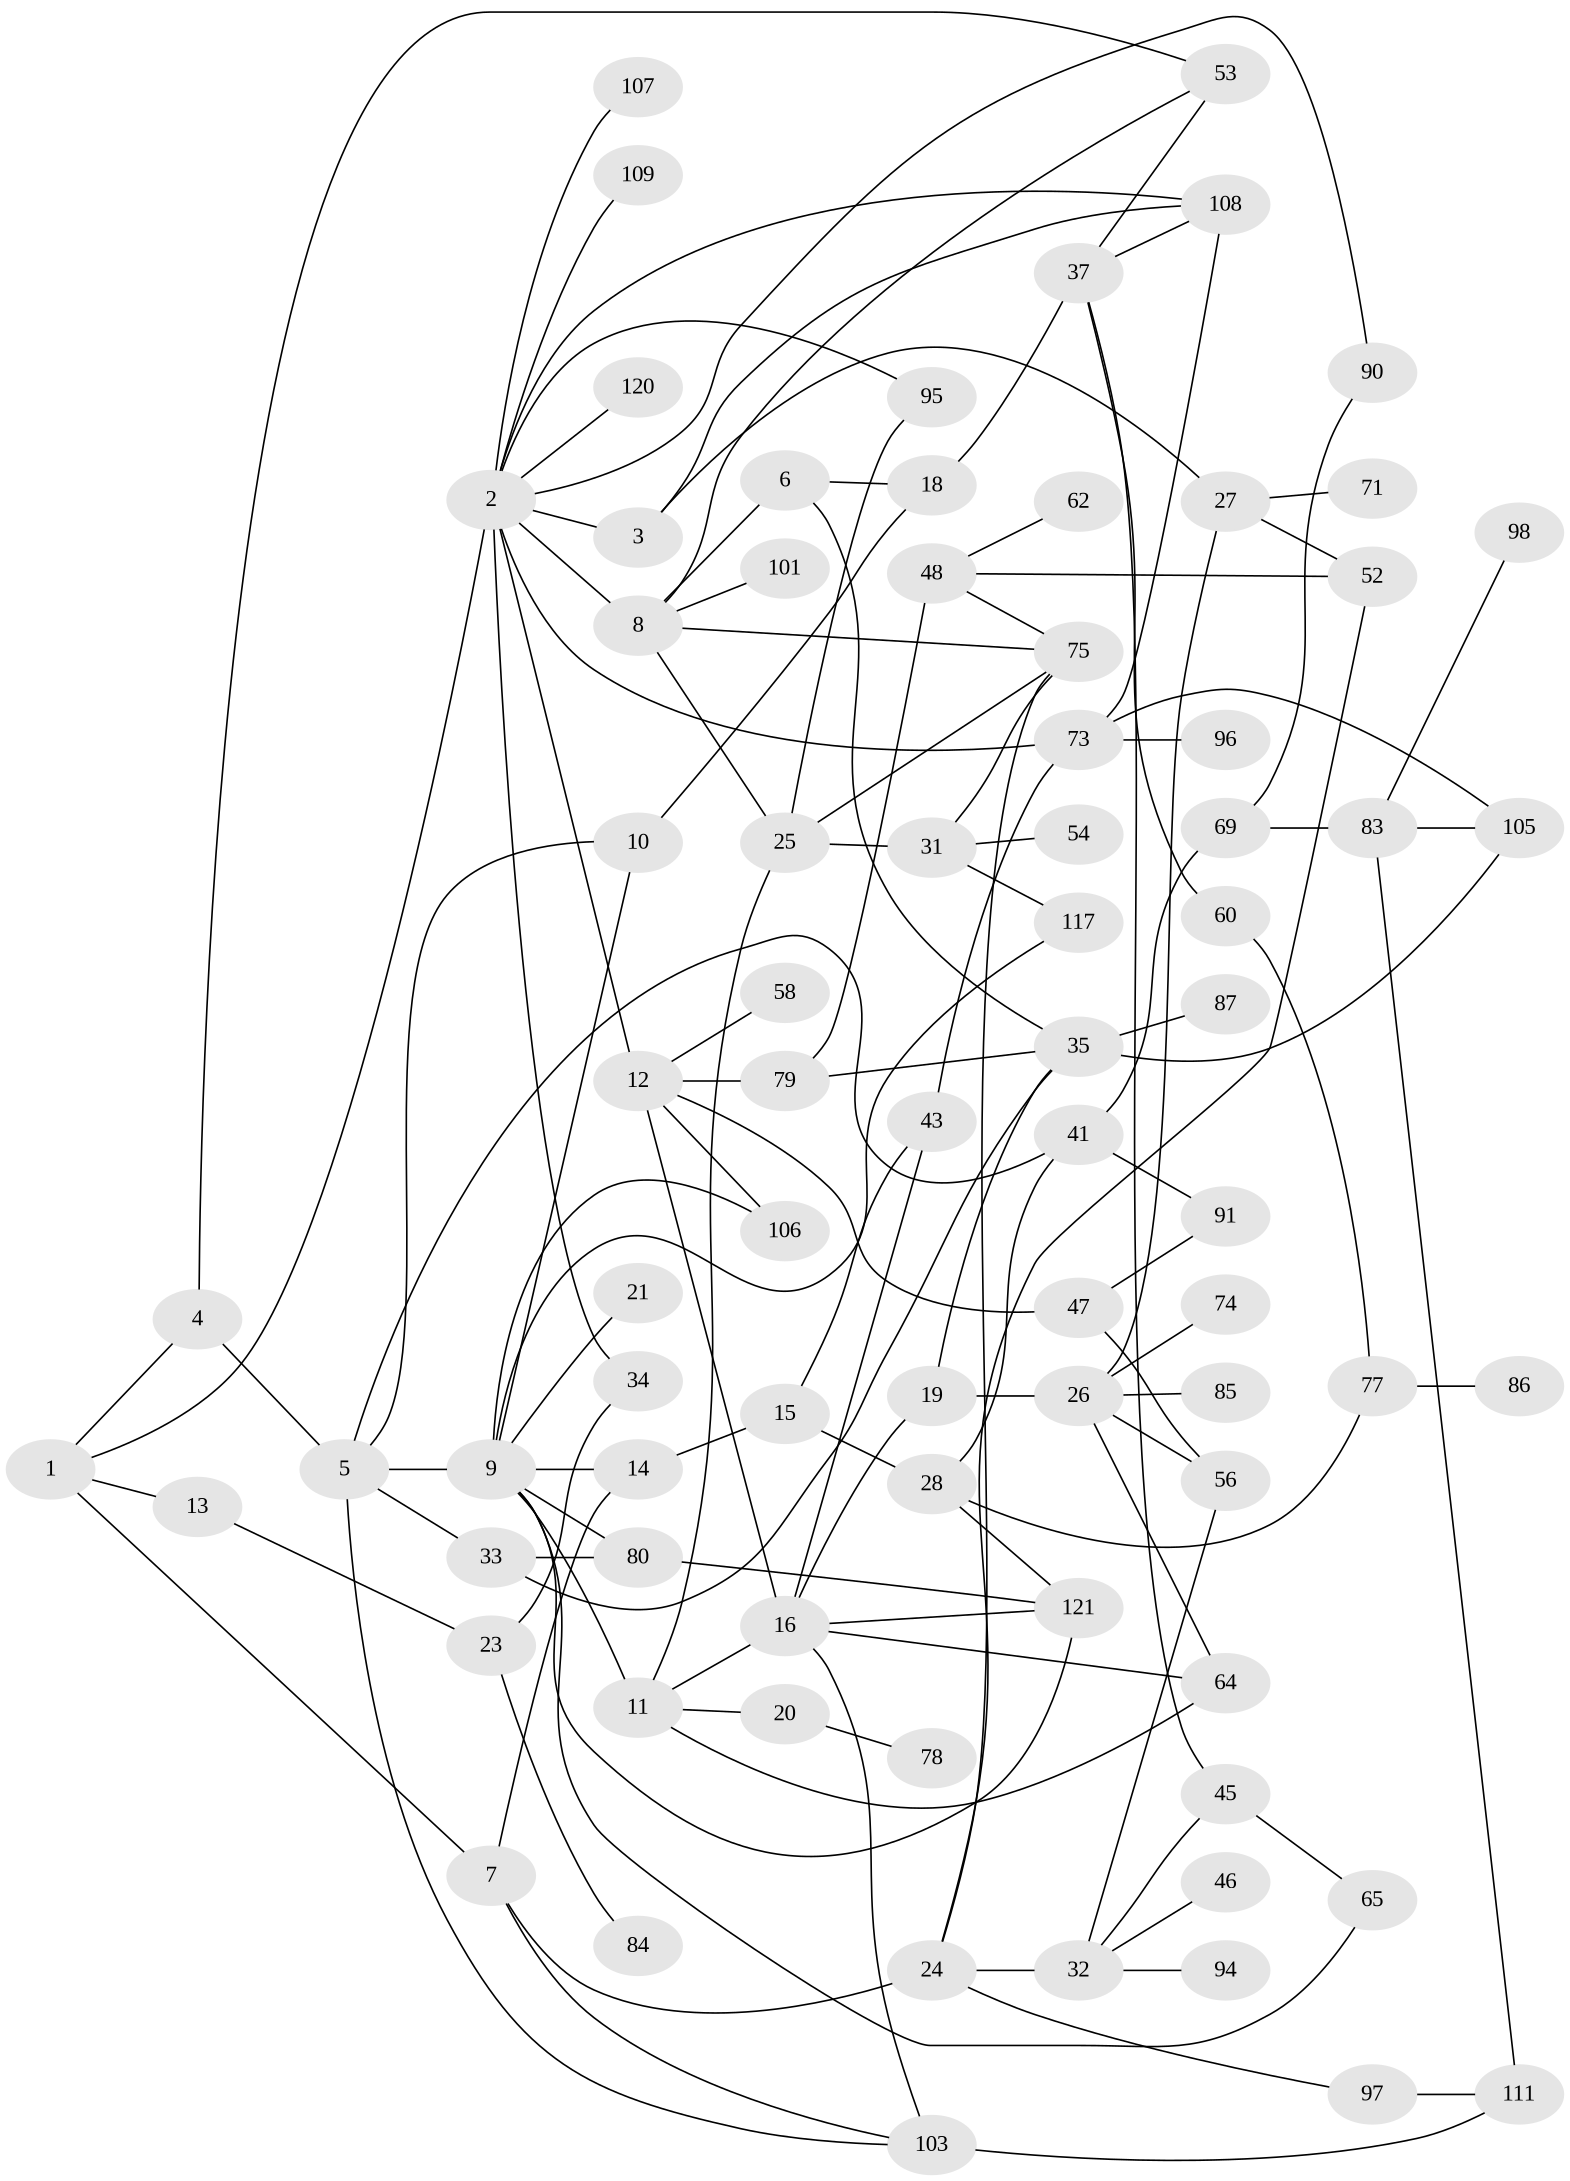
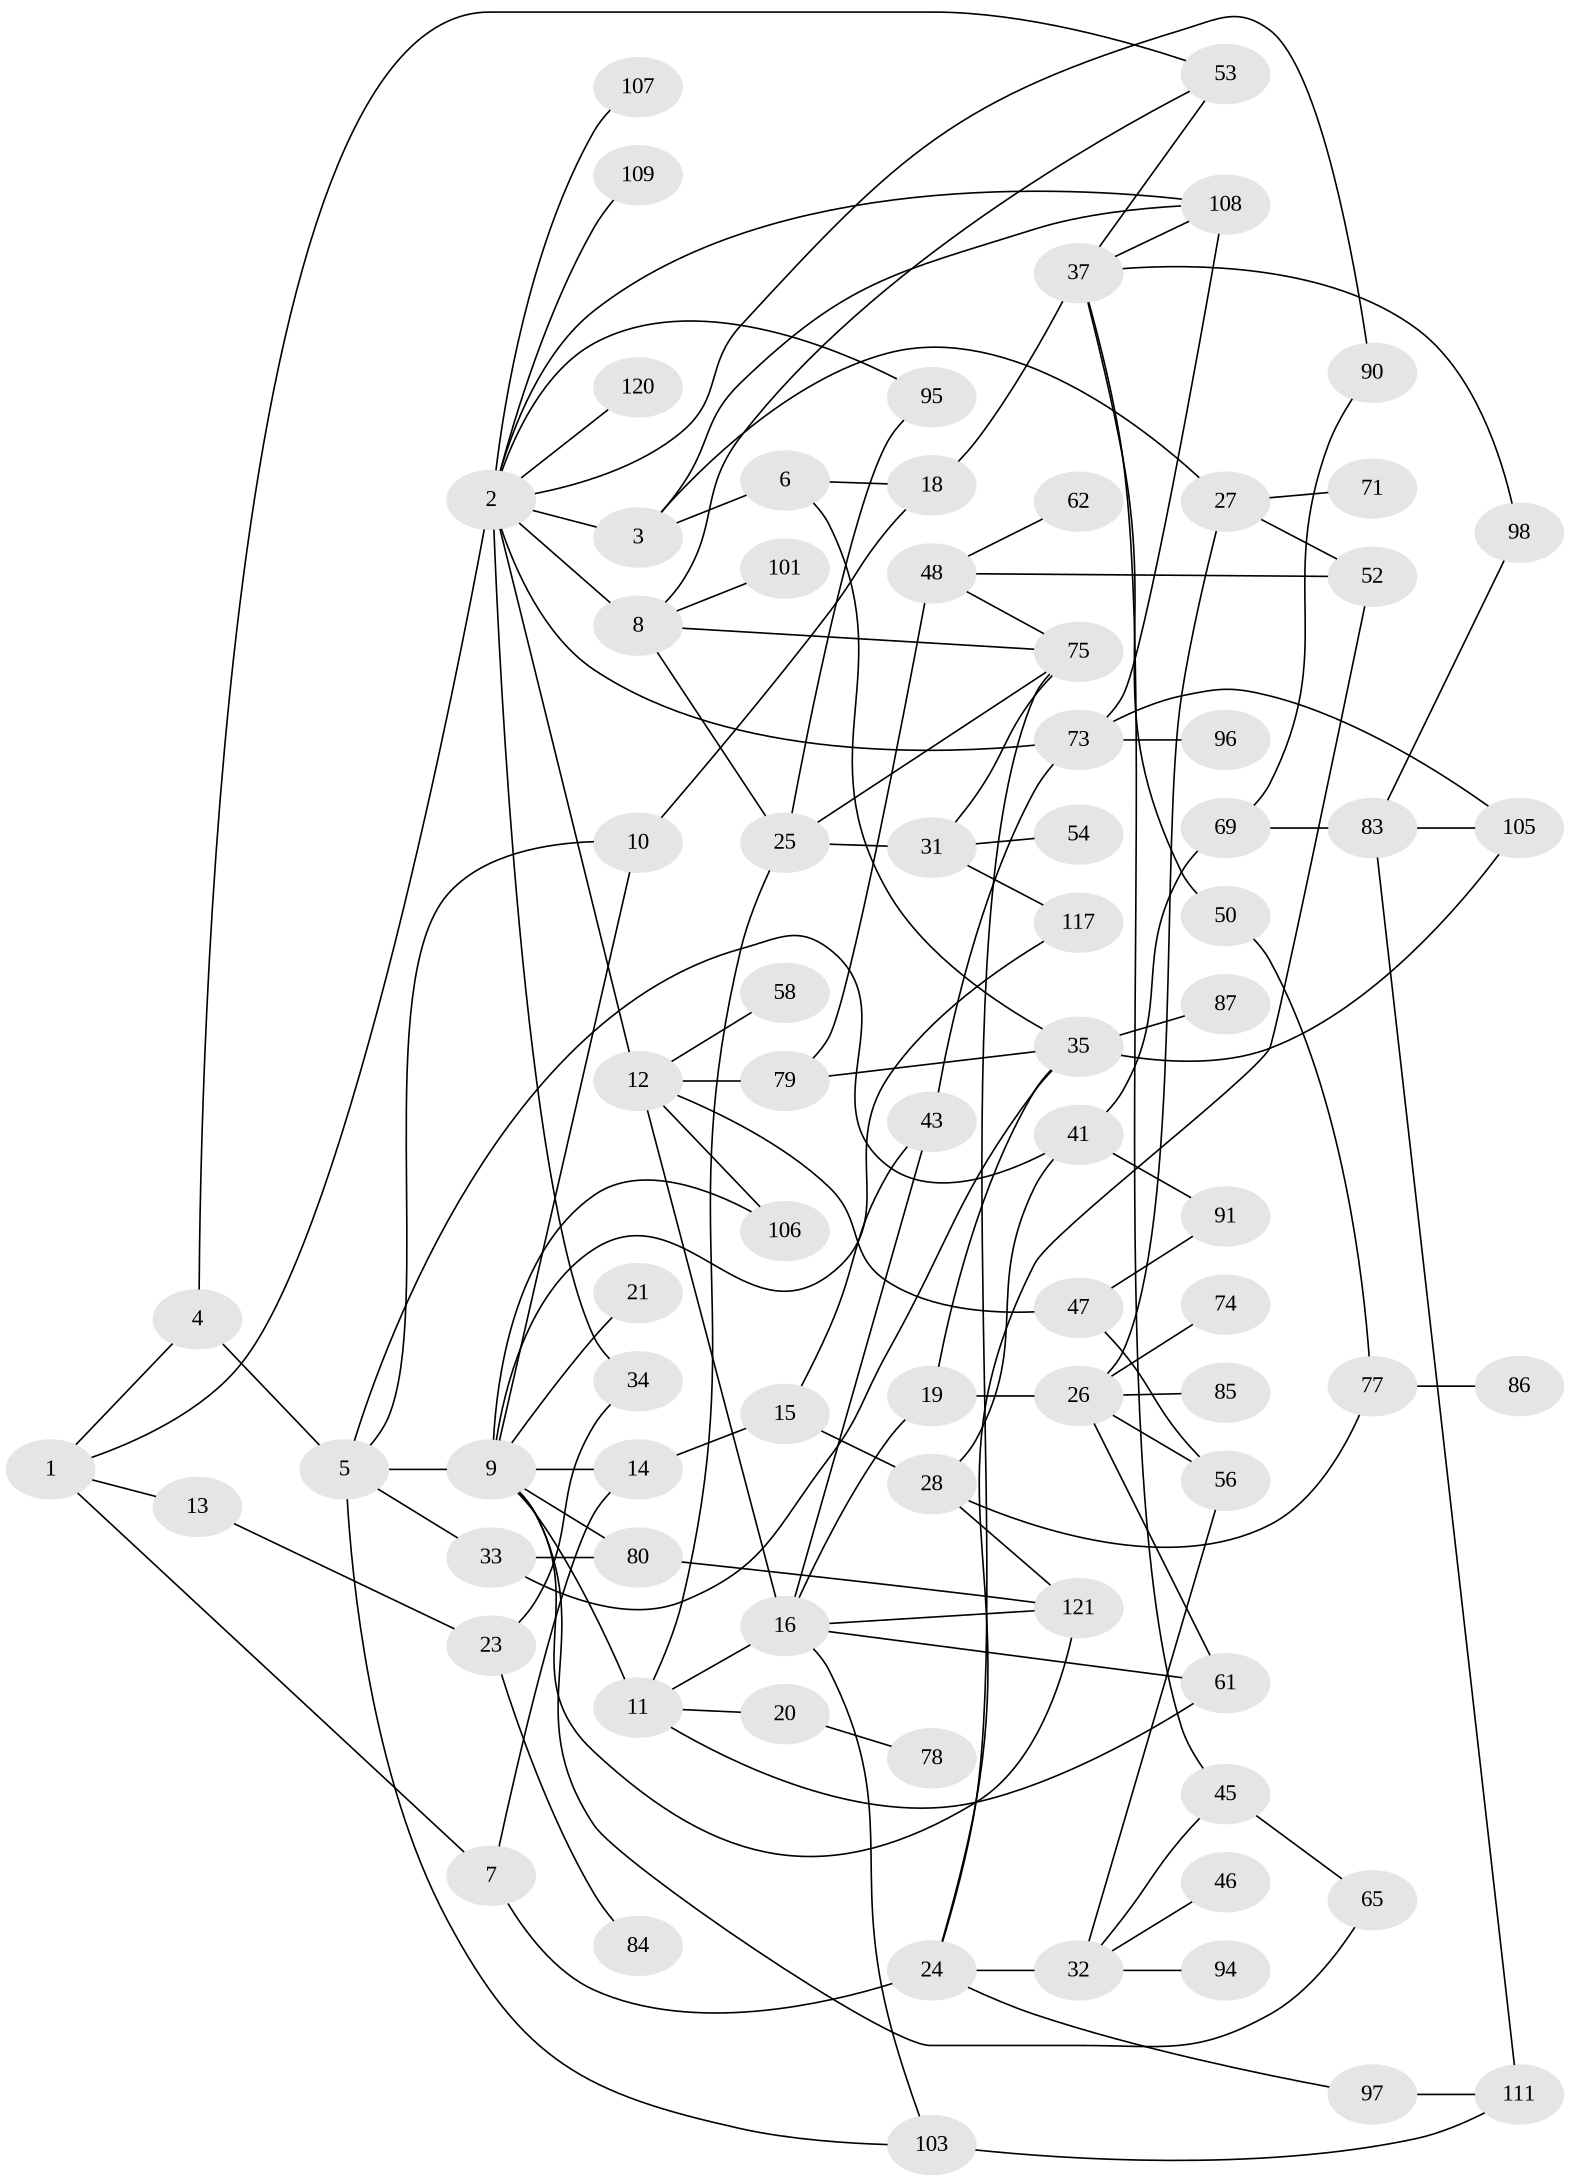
none -> (1372, 303)
(712, 553) -> (722, 505)
(1226, 916) -> (1226, 916)
(1226, 1683) -> (1226, 1683)
(669, 2064) -> none
